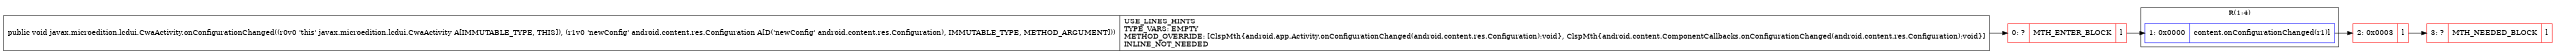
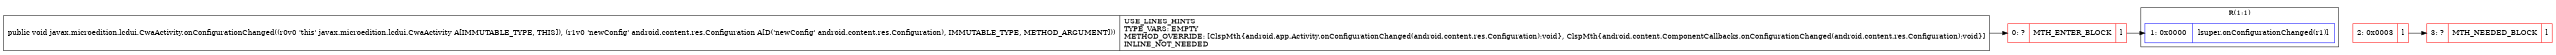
(2240, 14) -> (2240, 14)
(2262, 33) -> (2263, 33)
(2342, 33) -> none
